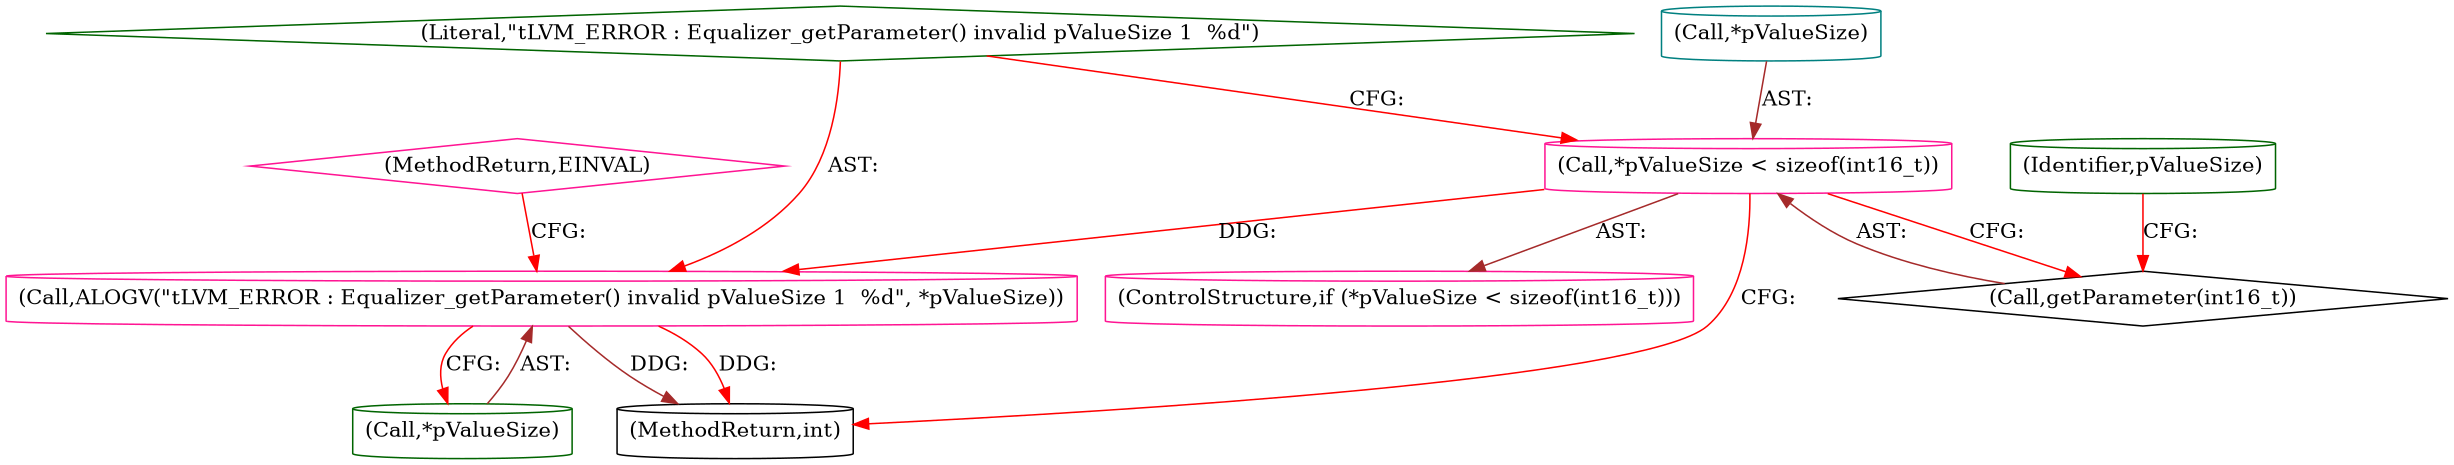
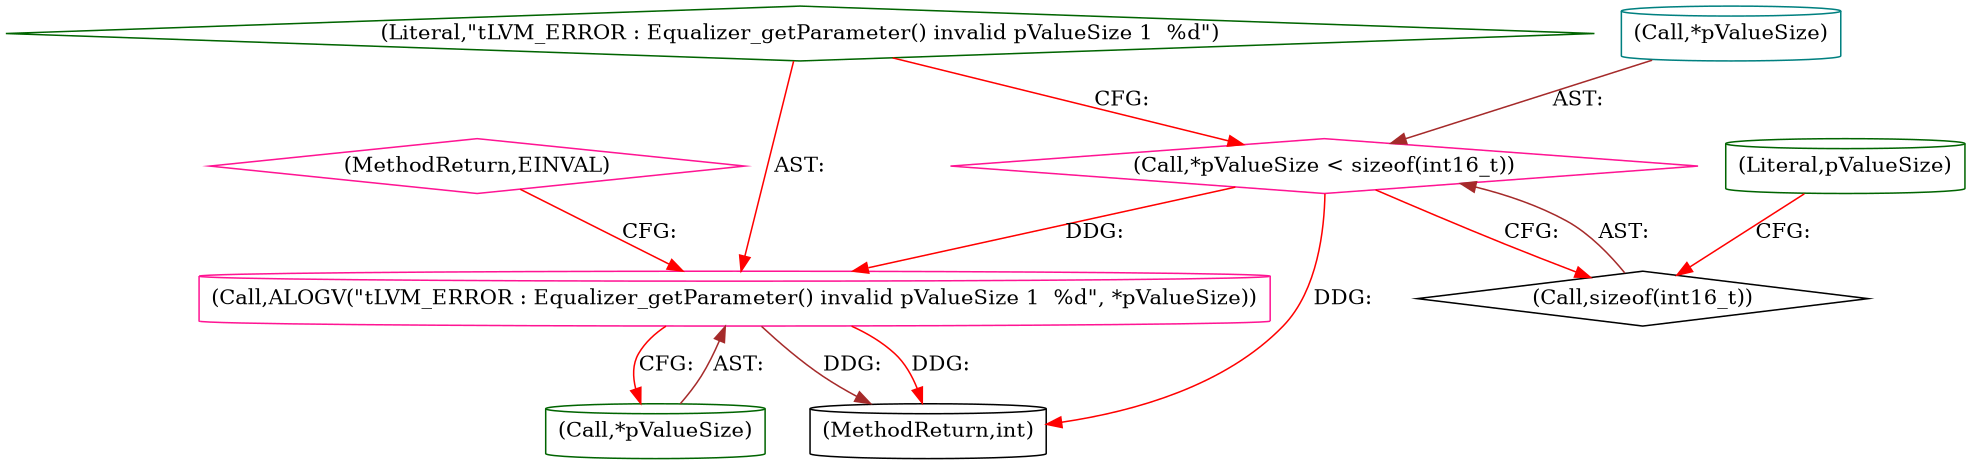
(1748, 166) -> (1324, 166)
(2143, 166) -> (1845, 166)
(1399, 299) -> none
(1772, 299) -> (1346, 299)
(2143, 299) -> (1643, 299)
